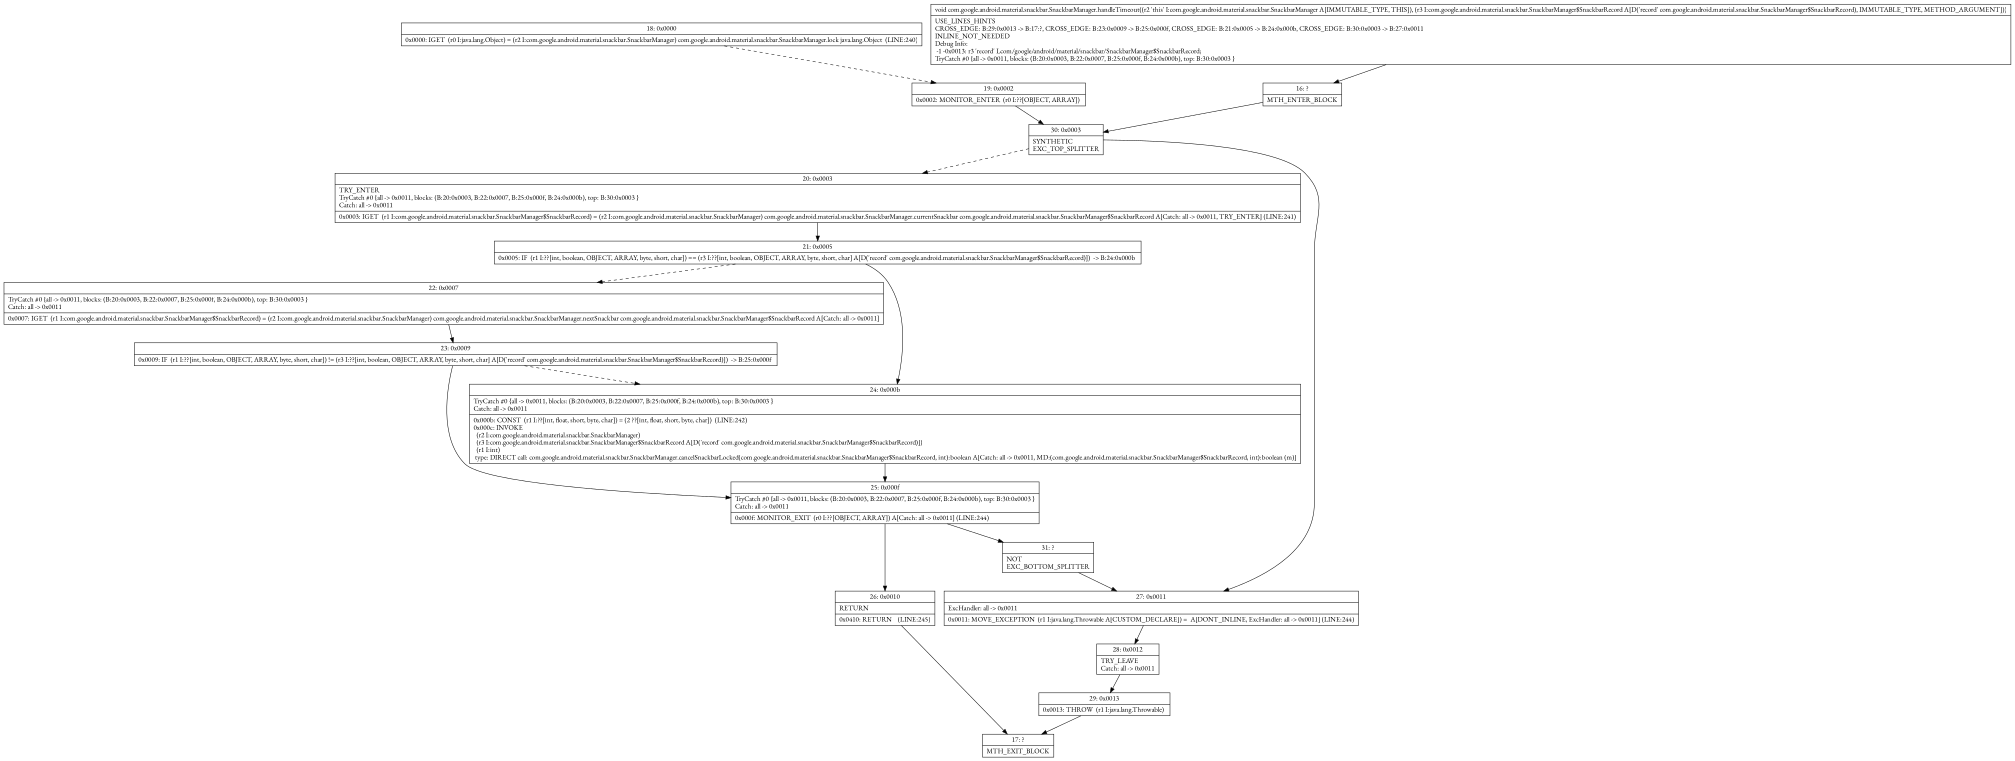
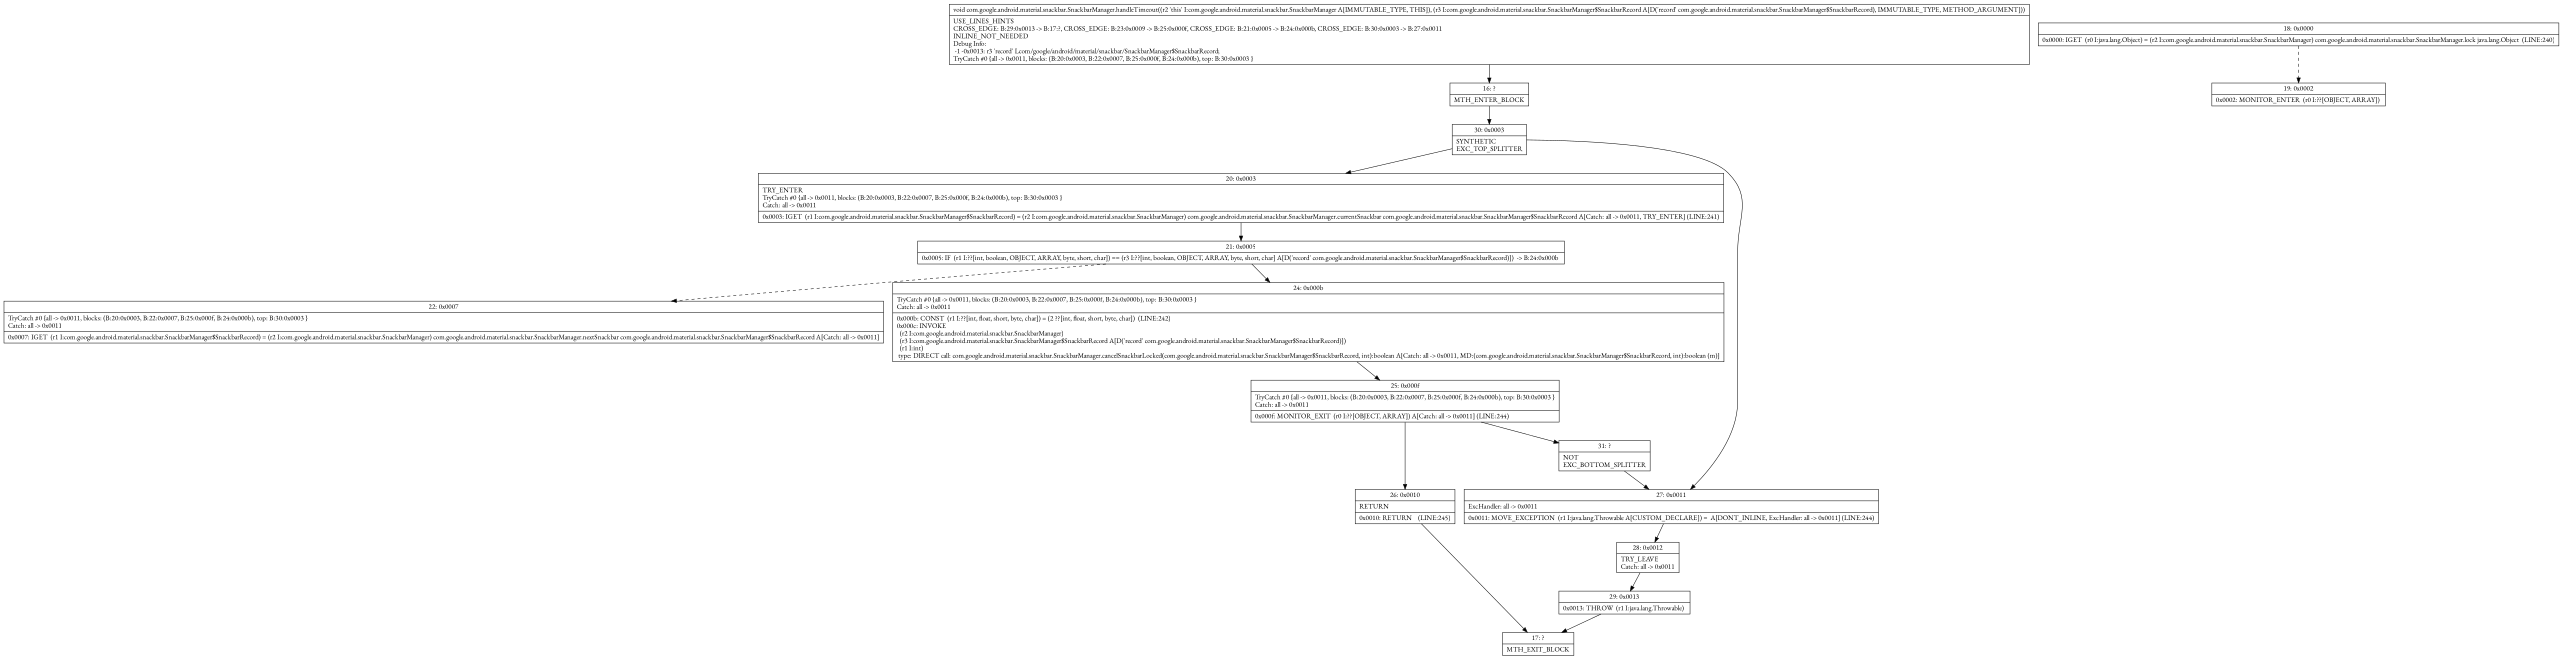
(1027, 114) -> none
(978, 160) -> (1401, 160)
(456, 354) -> none
(885, 620) -> (1405, 518)
